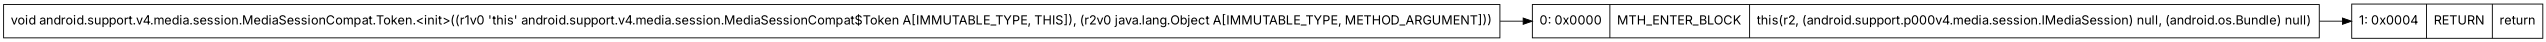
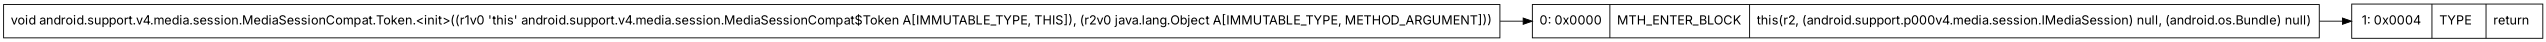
(2459, 21) -> (2456, 21)
